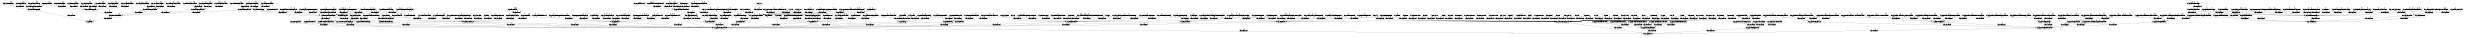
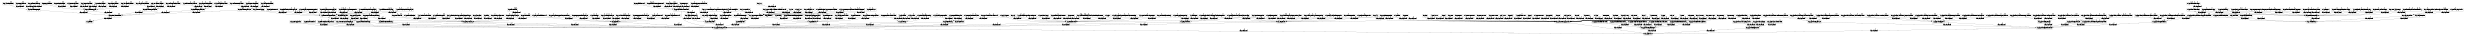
(754, 9) -> (766, 7)
(368, 10) -> (368, 10)
(2212, 14) -> (2217, 14)
(62, 16) -> (74, 13)
(386, 16) -> none
(1415, 16) -> none
(1606, 16) -> (1606, 16)
(326, 20) -> (332, 20)
none -> (1697, 22)
